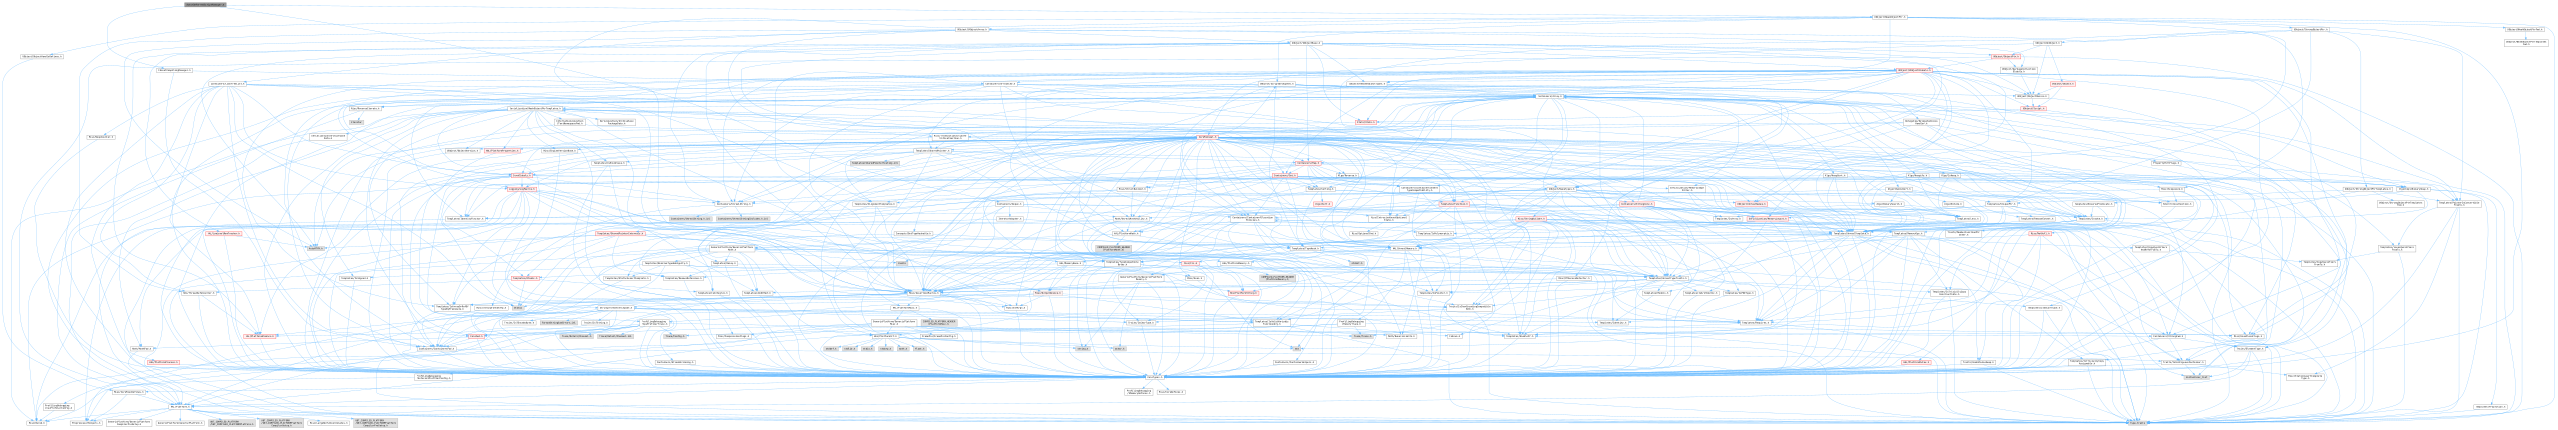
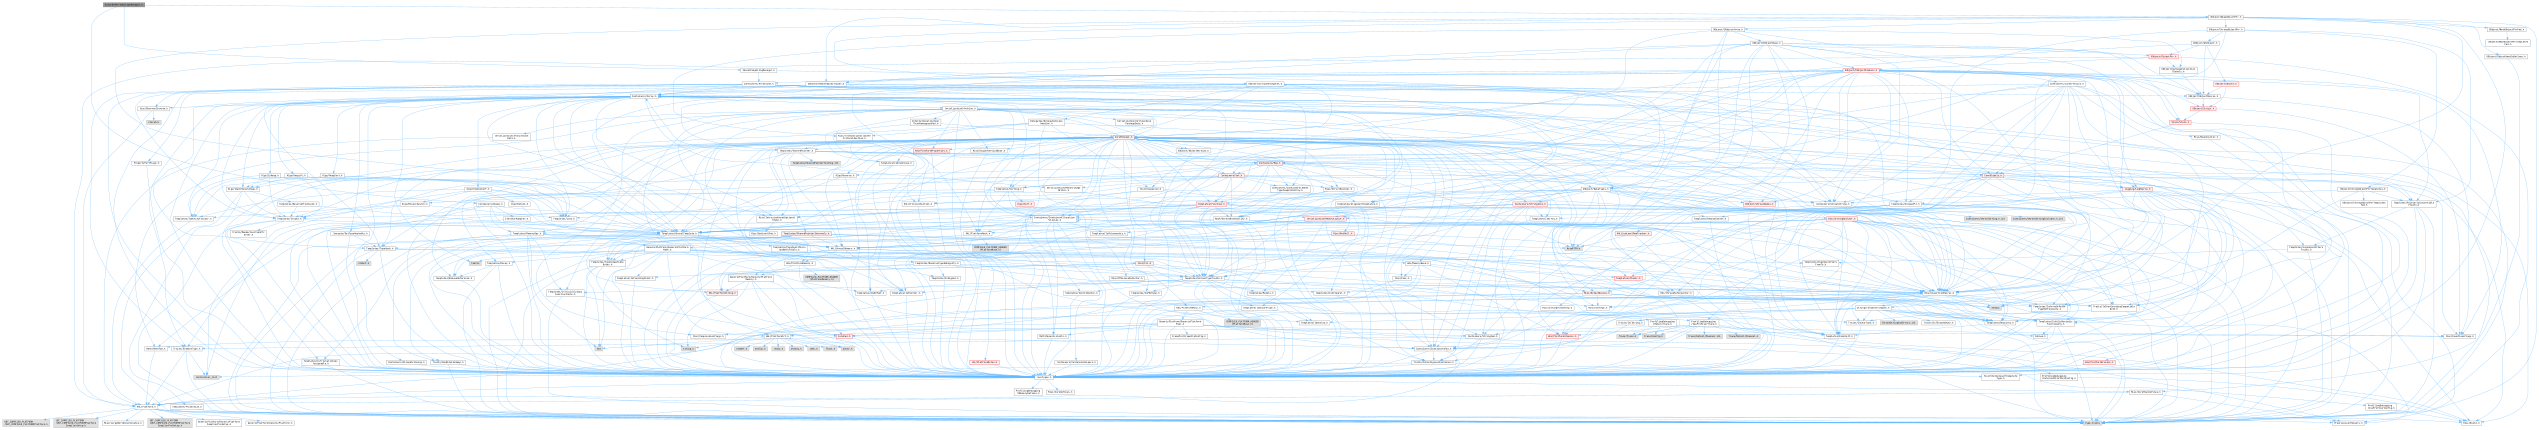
(535, 109) -> (960, 109)
(1064, 211) -> none
(627, 278) -> (635, 278)
